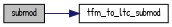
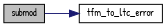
(124, 14) -> (121, 14)
